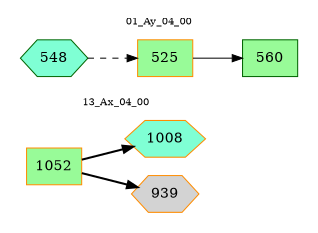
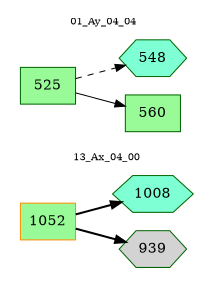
(159, 22) -> (104, 22)
(107, 58) -> (96, 73)
(165, 58) -> (48, 86)
(165, 139) -> (153, 194)
(165, 194) -> (153, 249)
